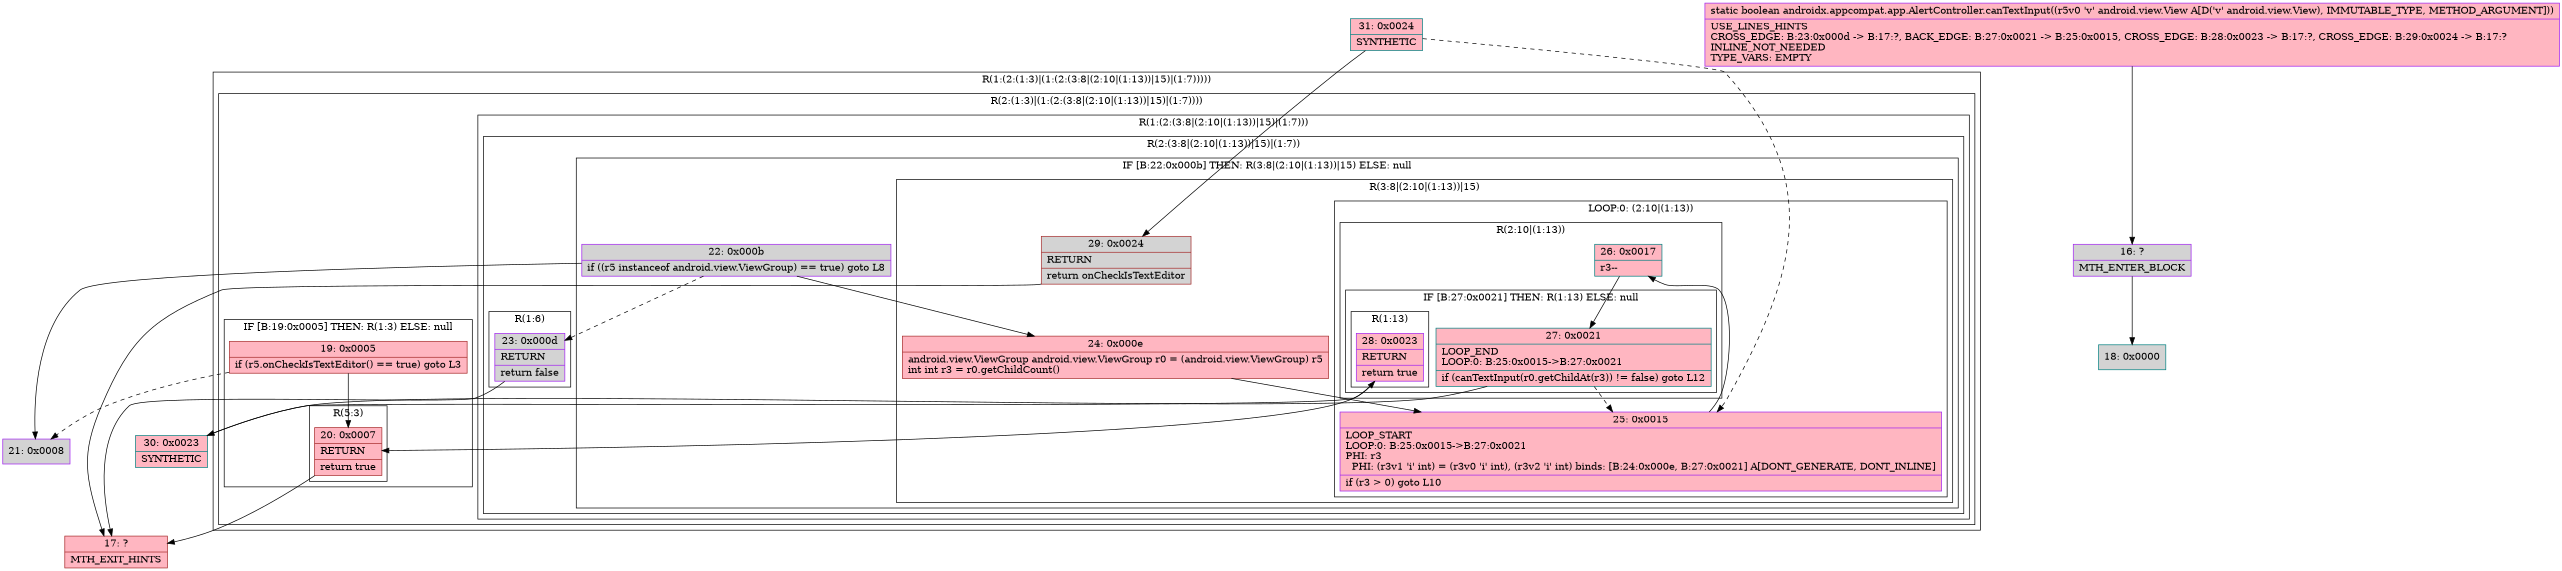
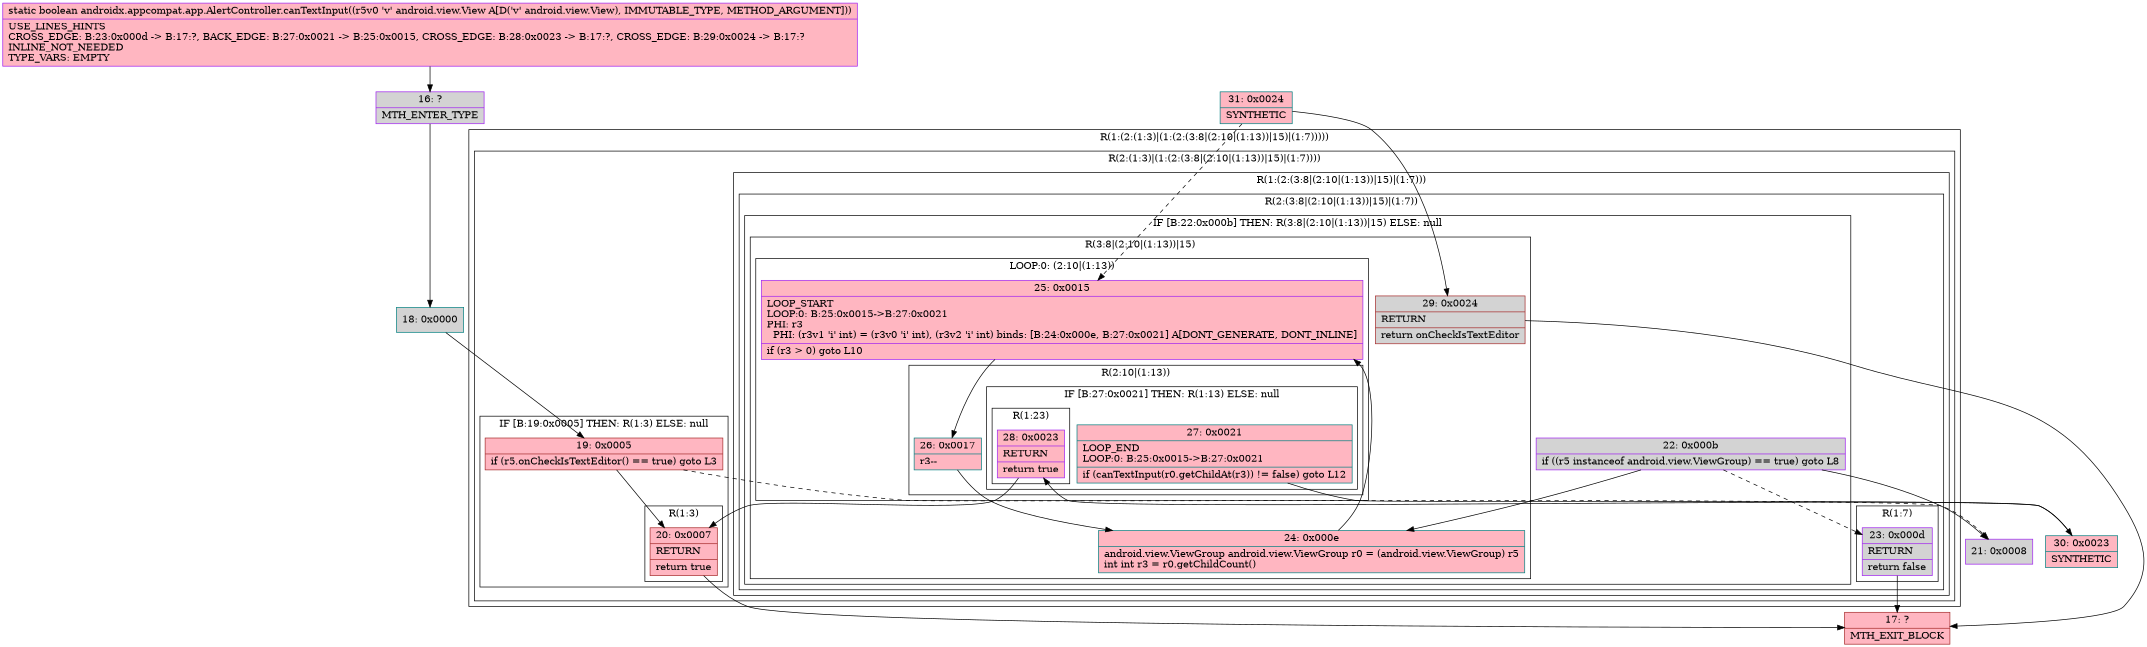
(2132, 268) -> (430, 115)
(1606, 299) -> (1025, 513)
(530, 319) -> (1897, 514)
(1390, 319) -> (1031, 416)
(1115, 357) -> (1312, 552)
none -> (512, 383)
(1601, 396) -> none
(348, 414) -> (684, 514)
(116, 560) -> (1897, 636)
